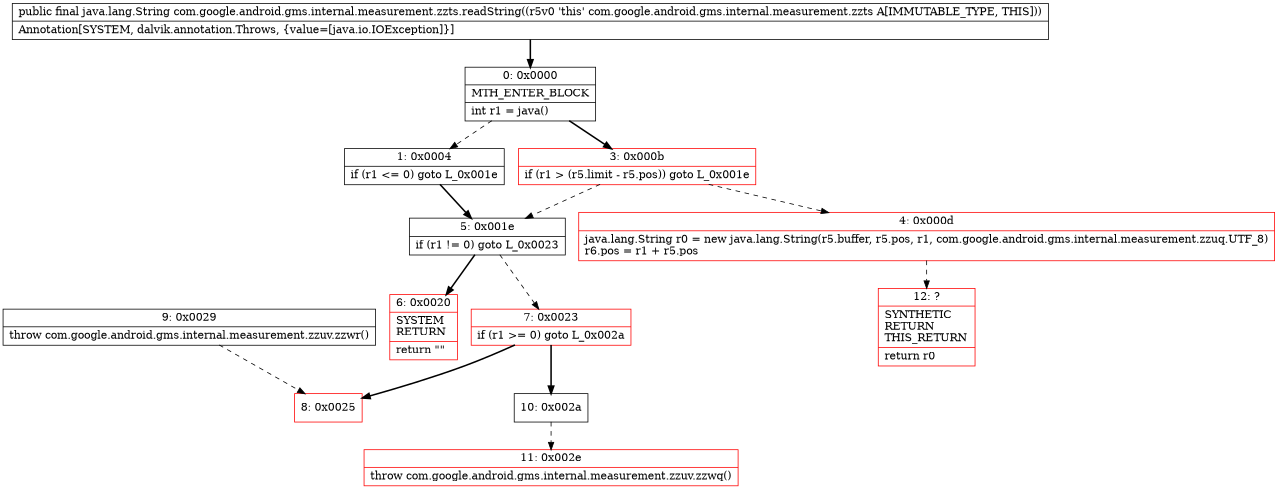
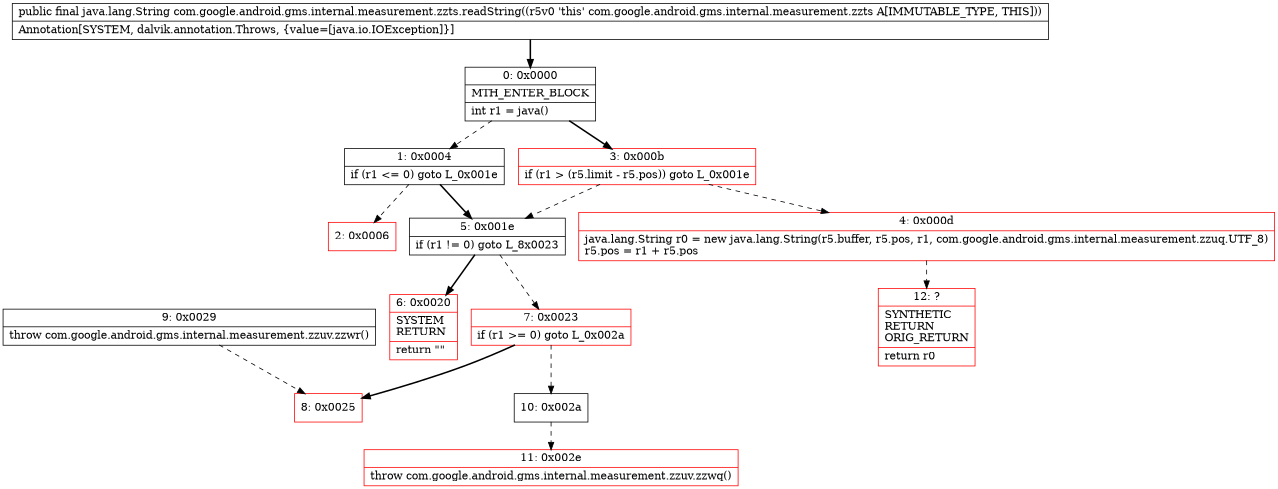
none -> (362, 237)
(487, 245) -> (487, 245)
(642, 251) -> (642, 251)
(926, 338) -> (927, 338)
(551, 365) -> (551, 365)
